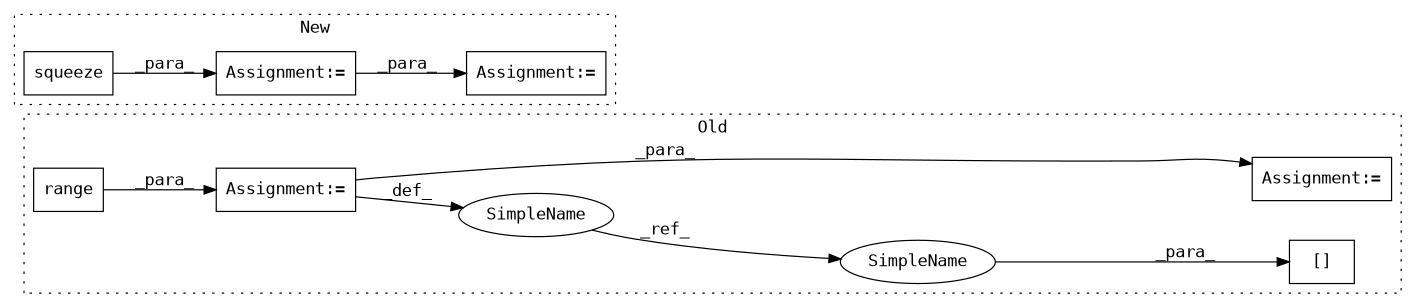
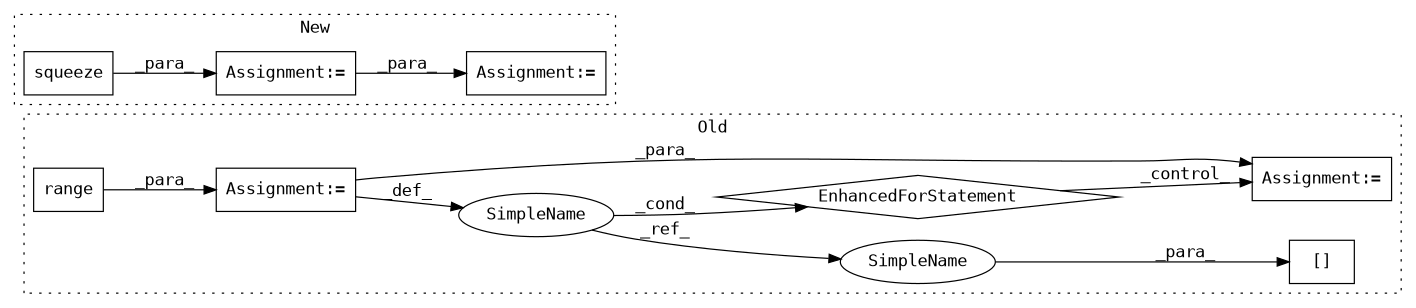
none -> (918, 197)
